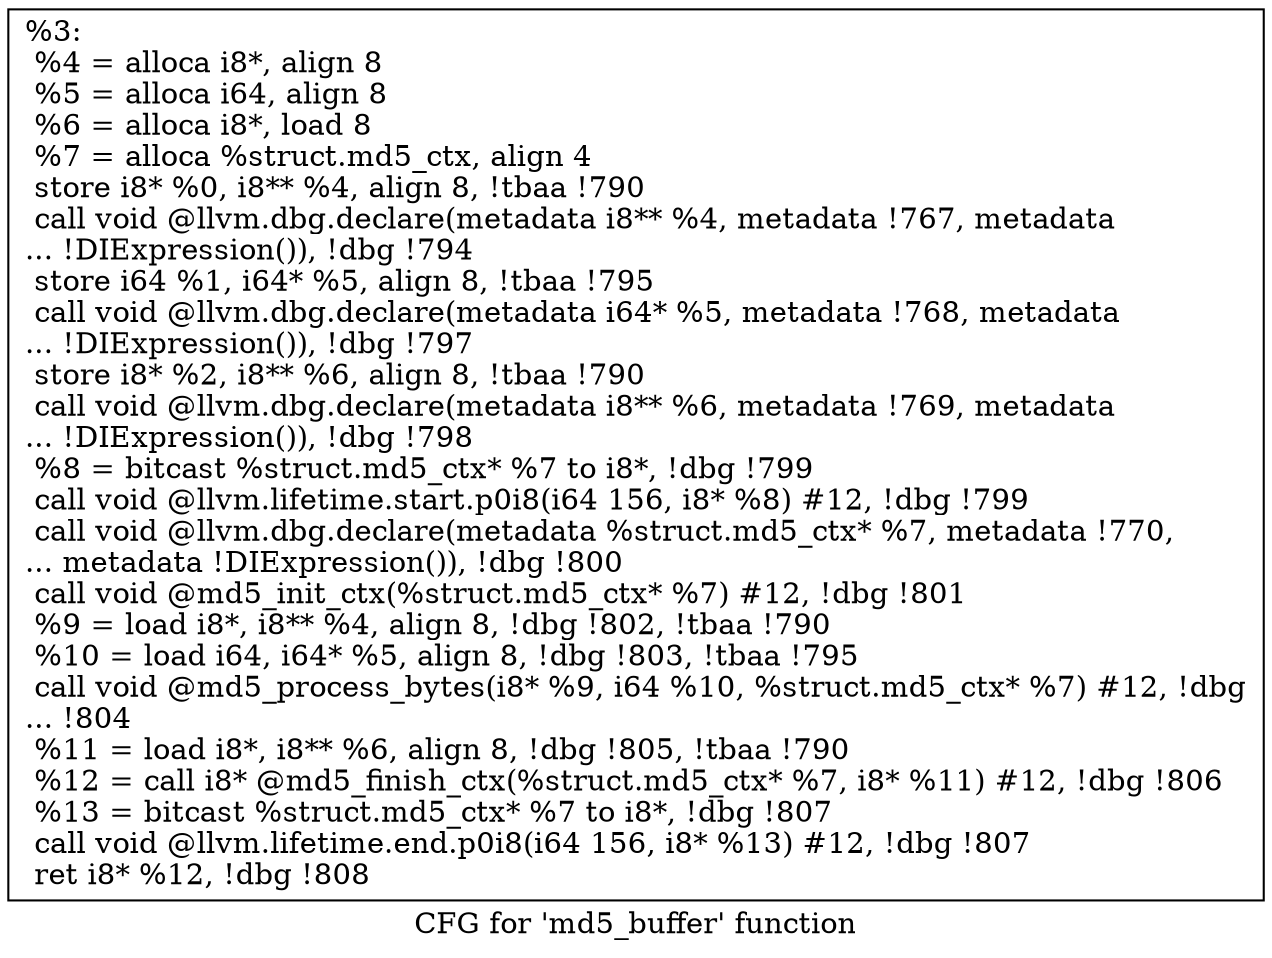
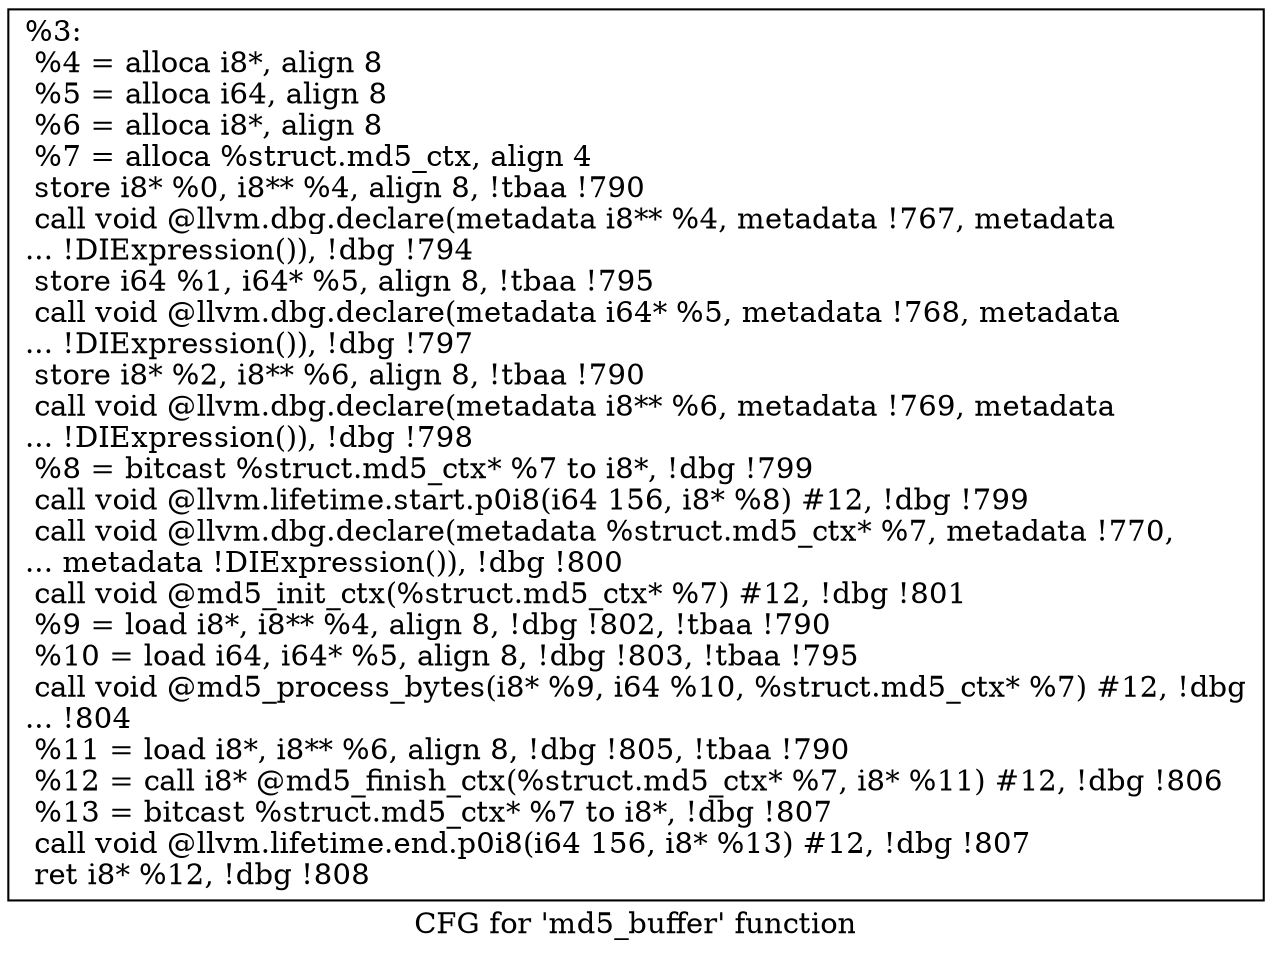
(199, 126) -> (204, 126)
